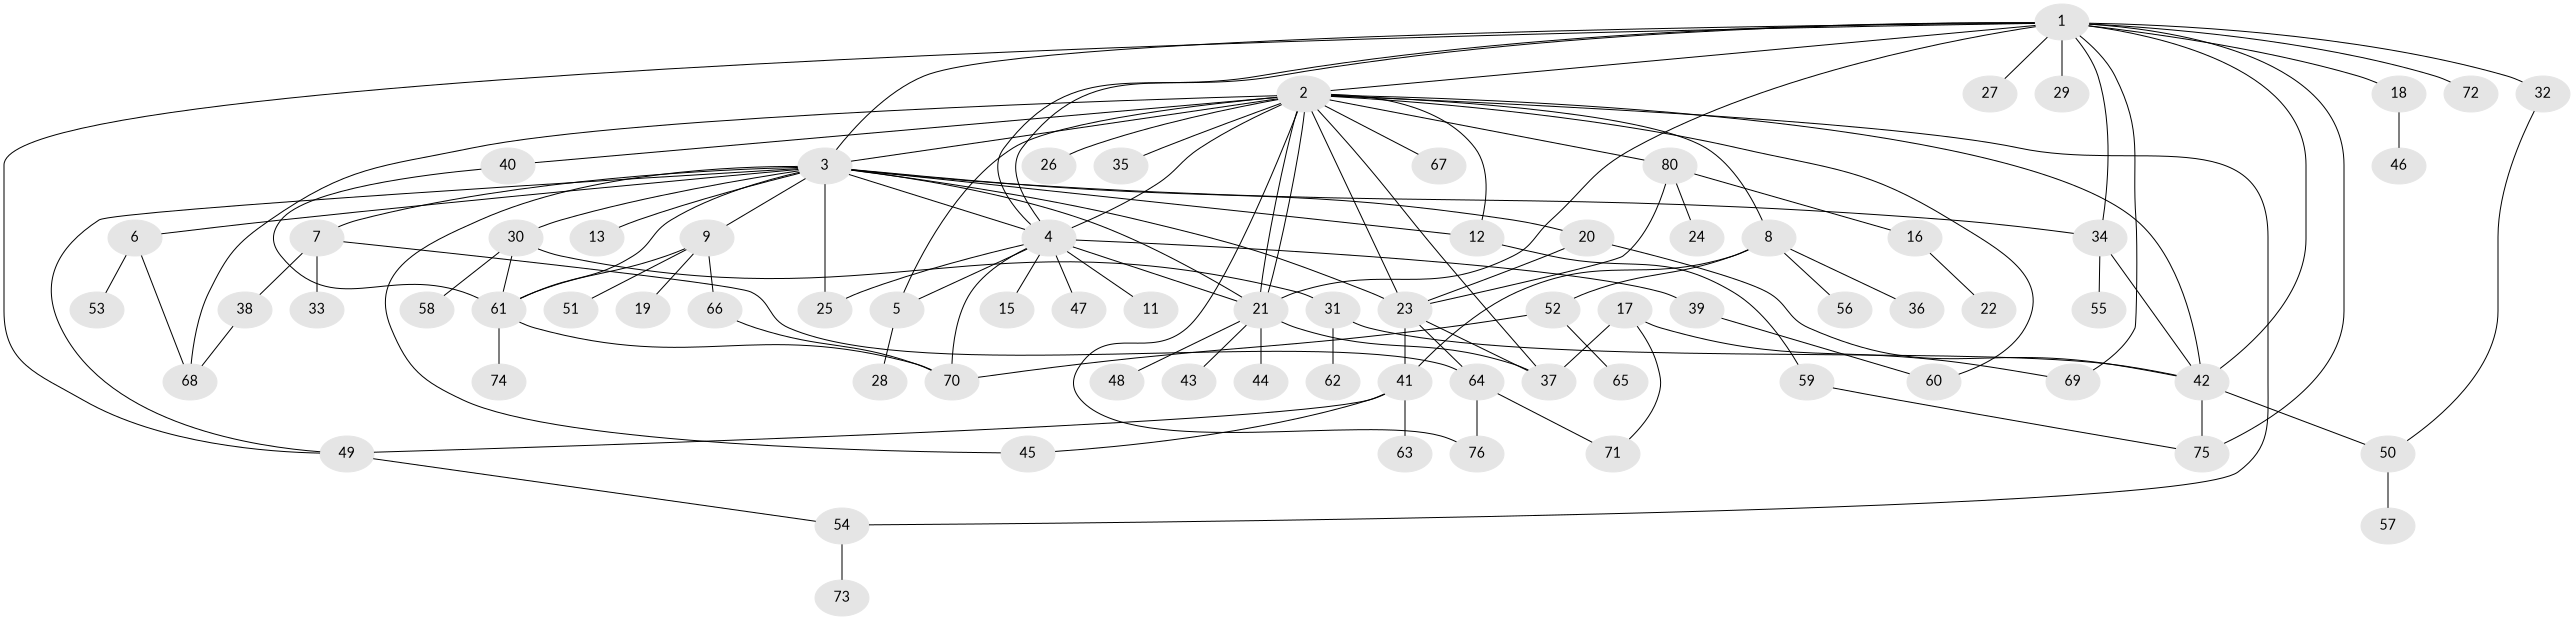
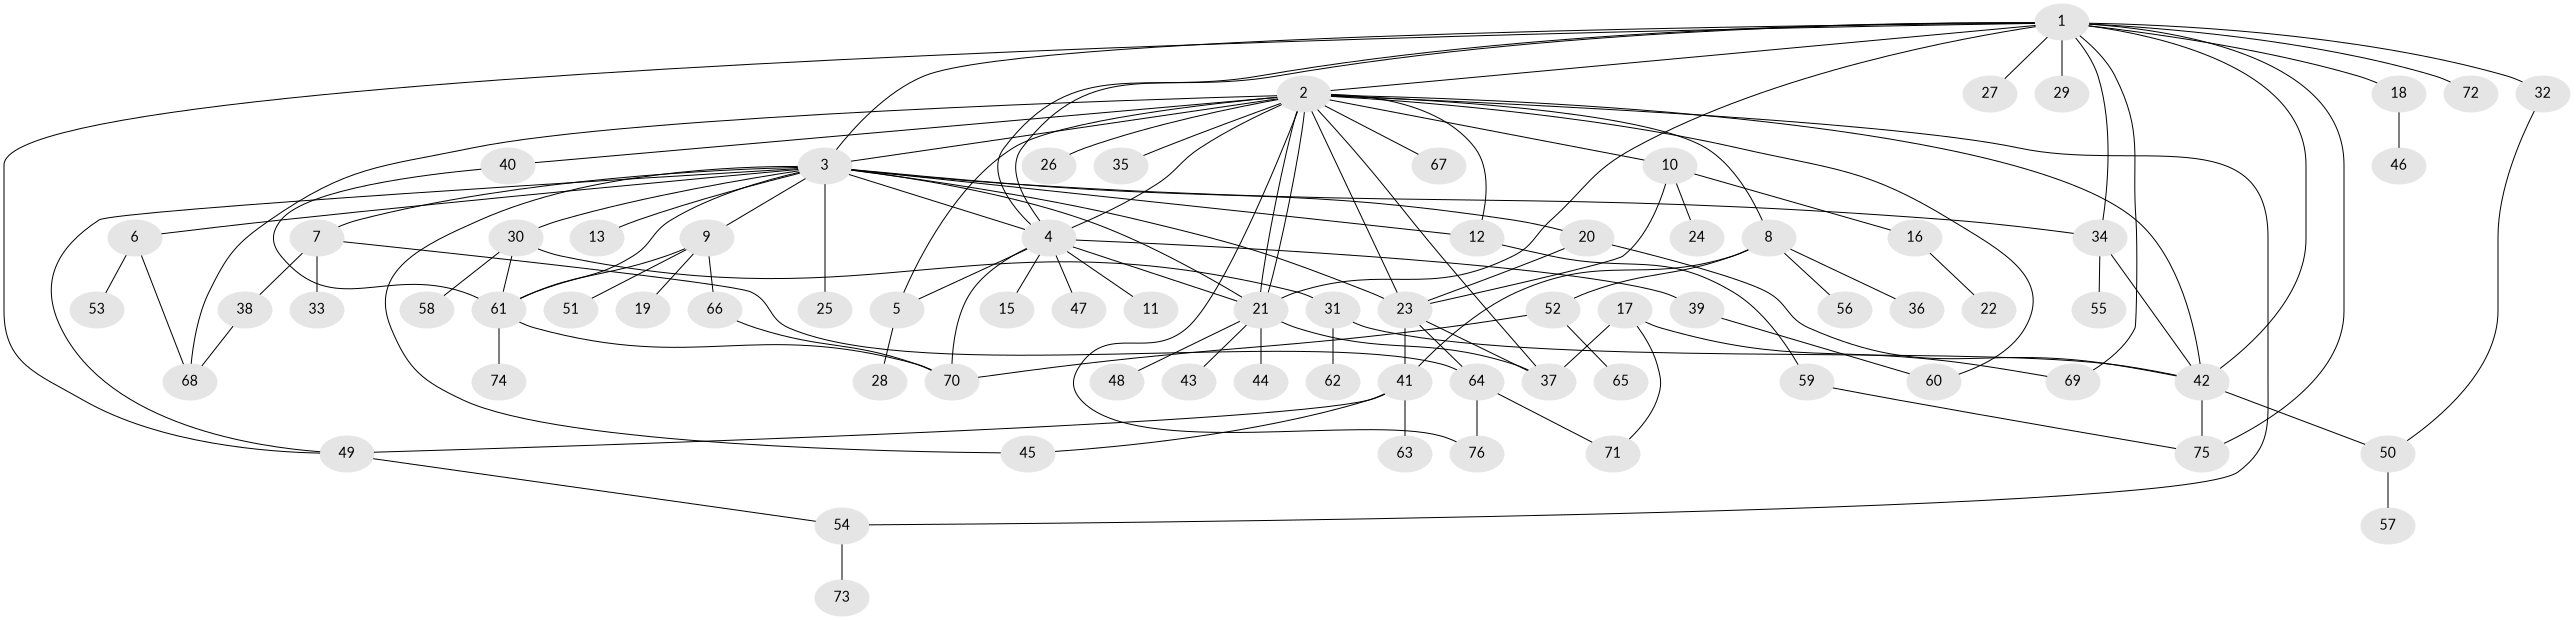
(1670, 166) -> (1670, 166)
(961, 261) -> none
